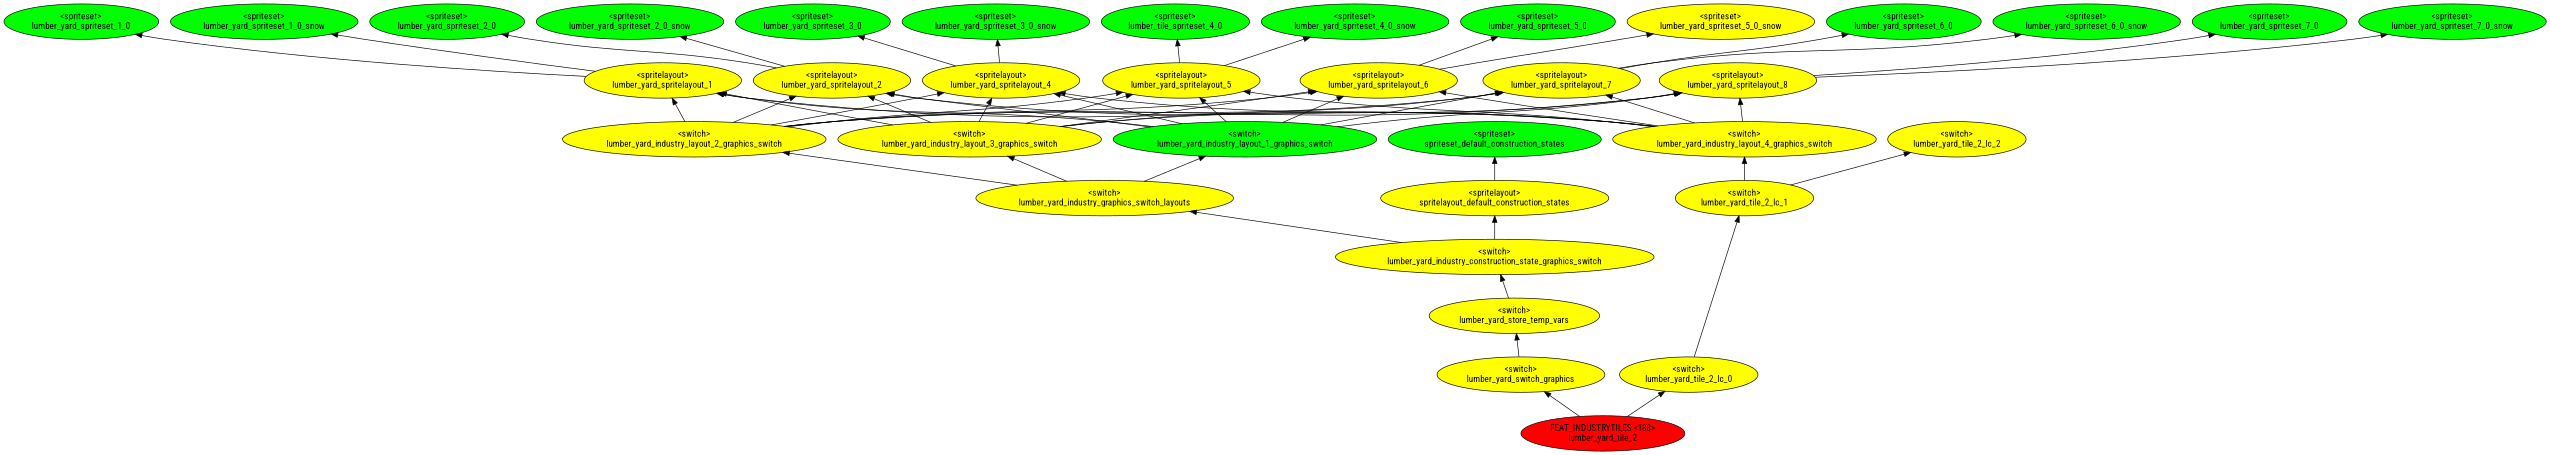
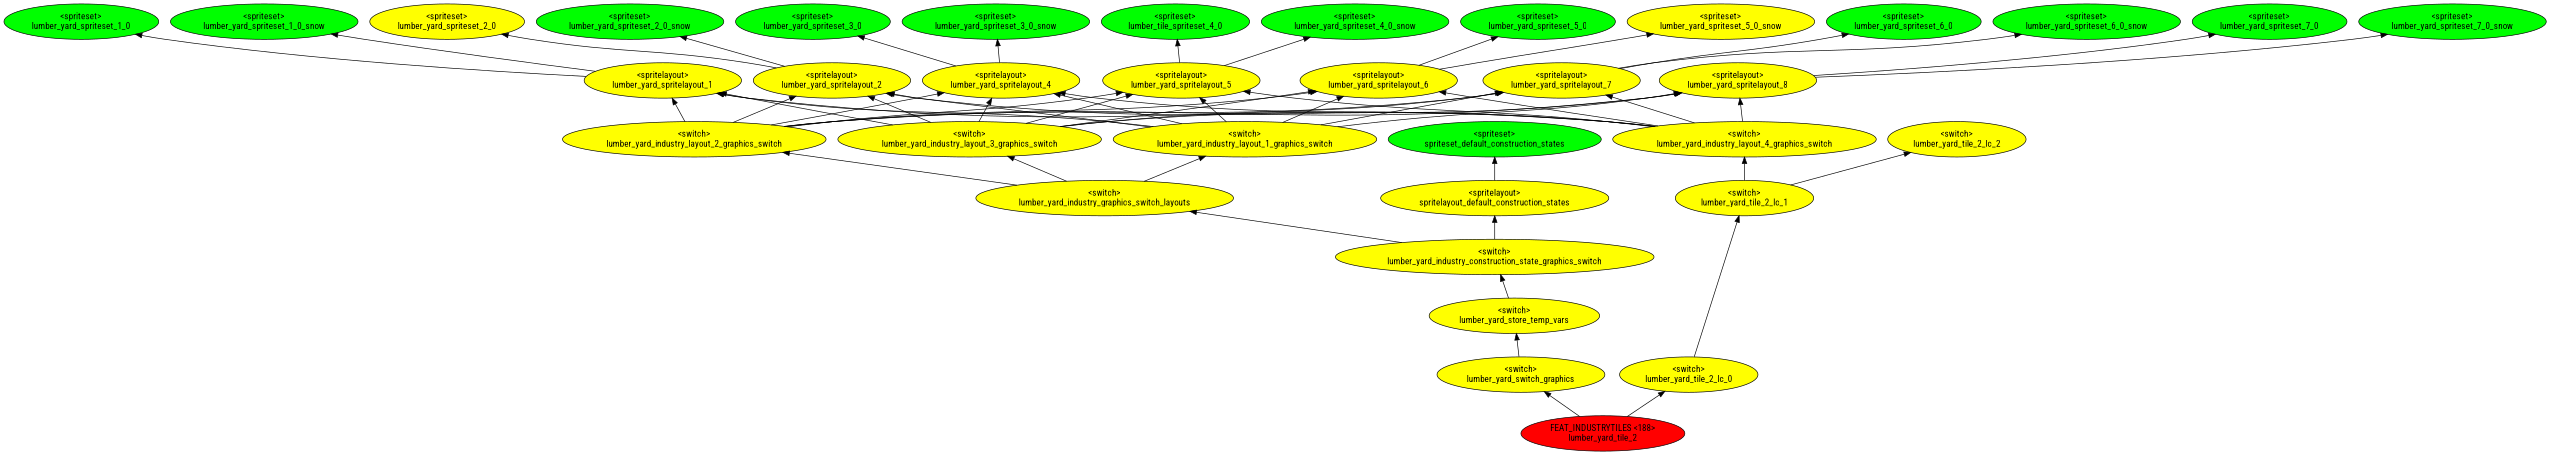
(447, 22) -> (447, 22)
(1245, 139) -> (1245, 139)
